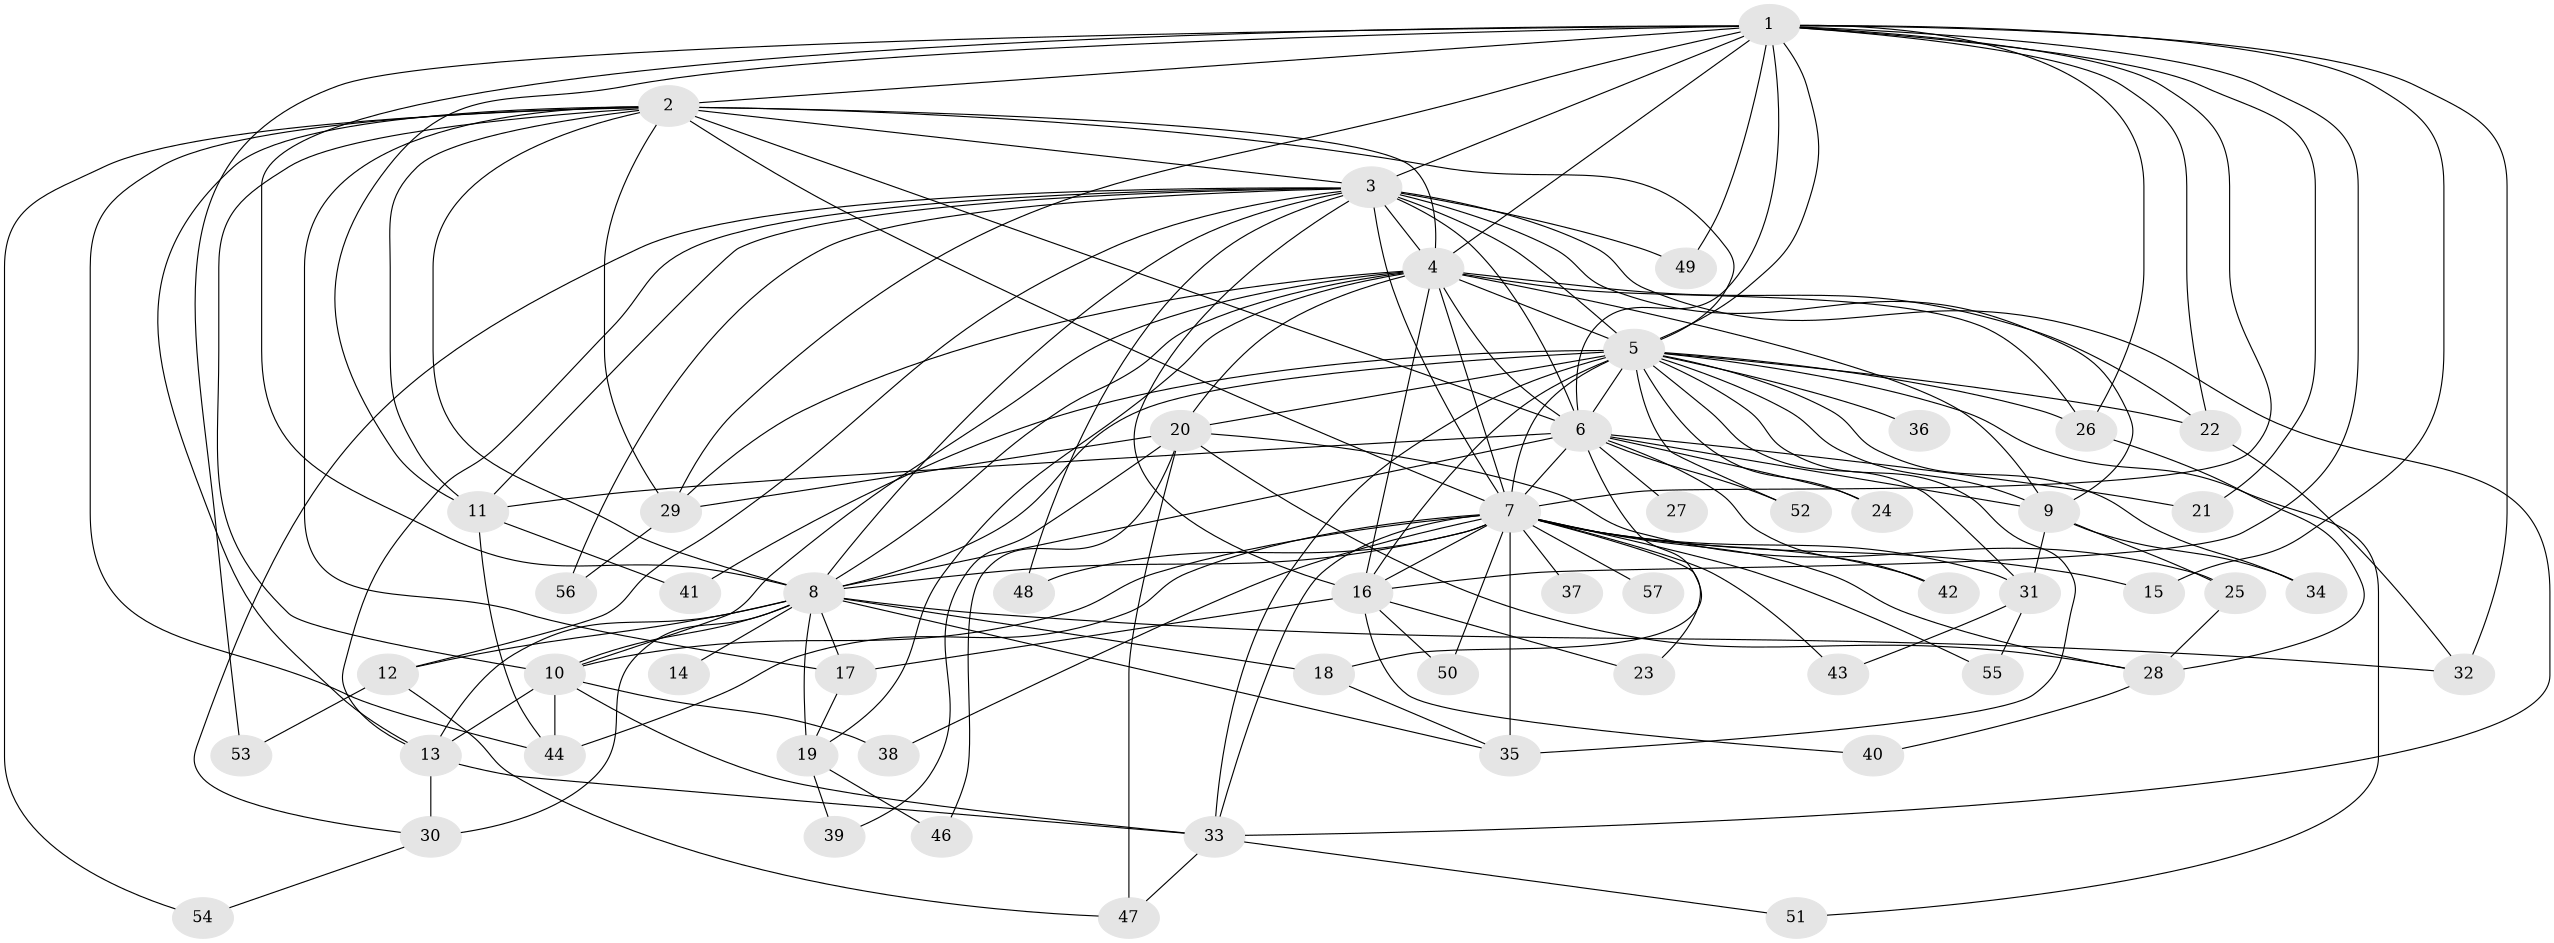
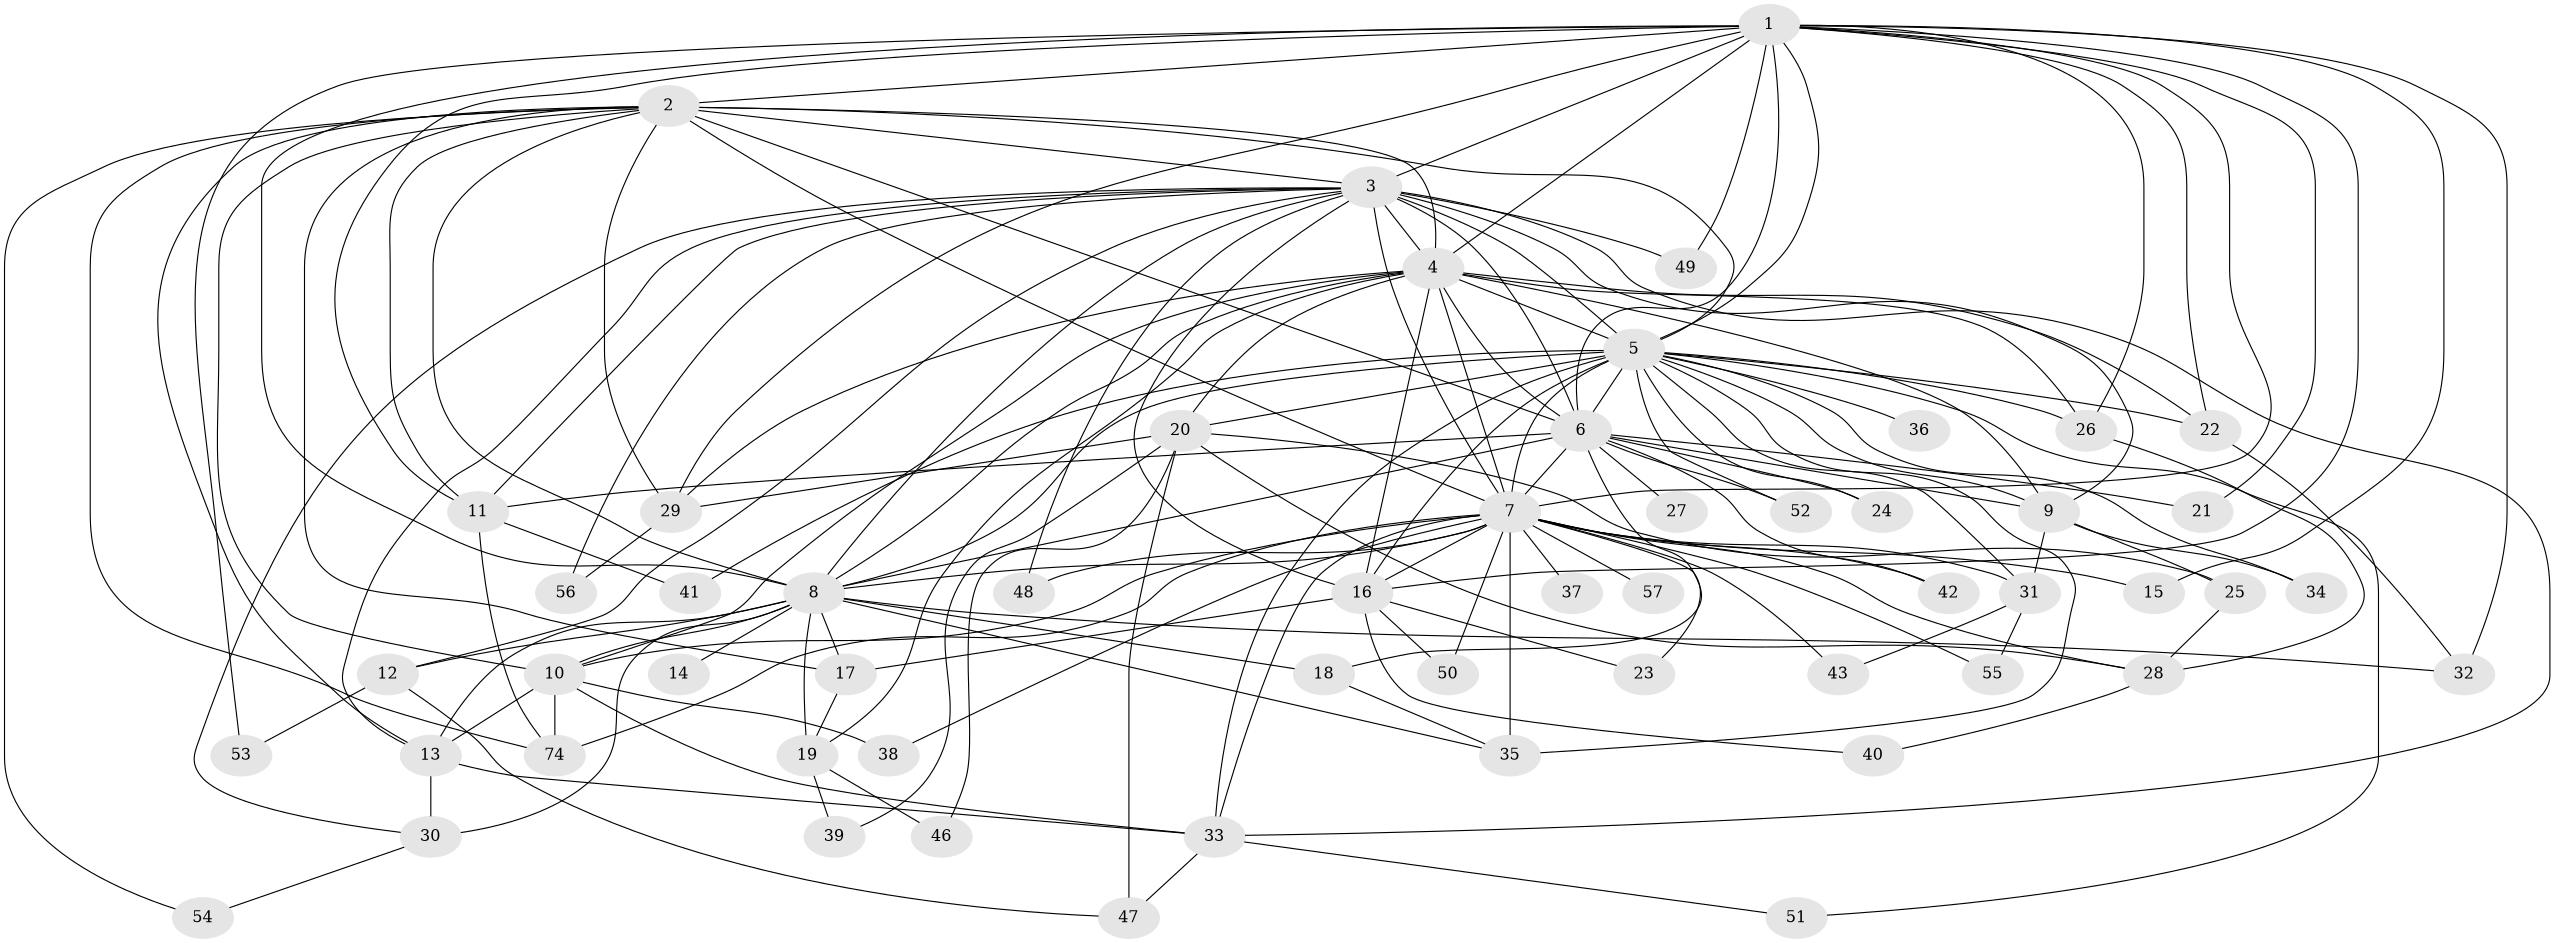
(555, 756) -> (555, 756)
